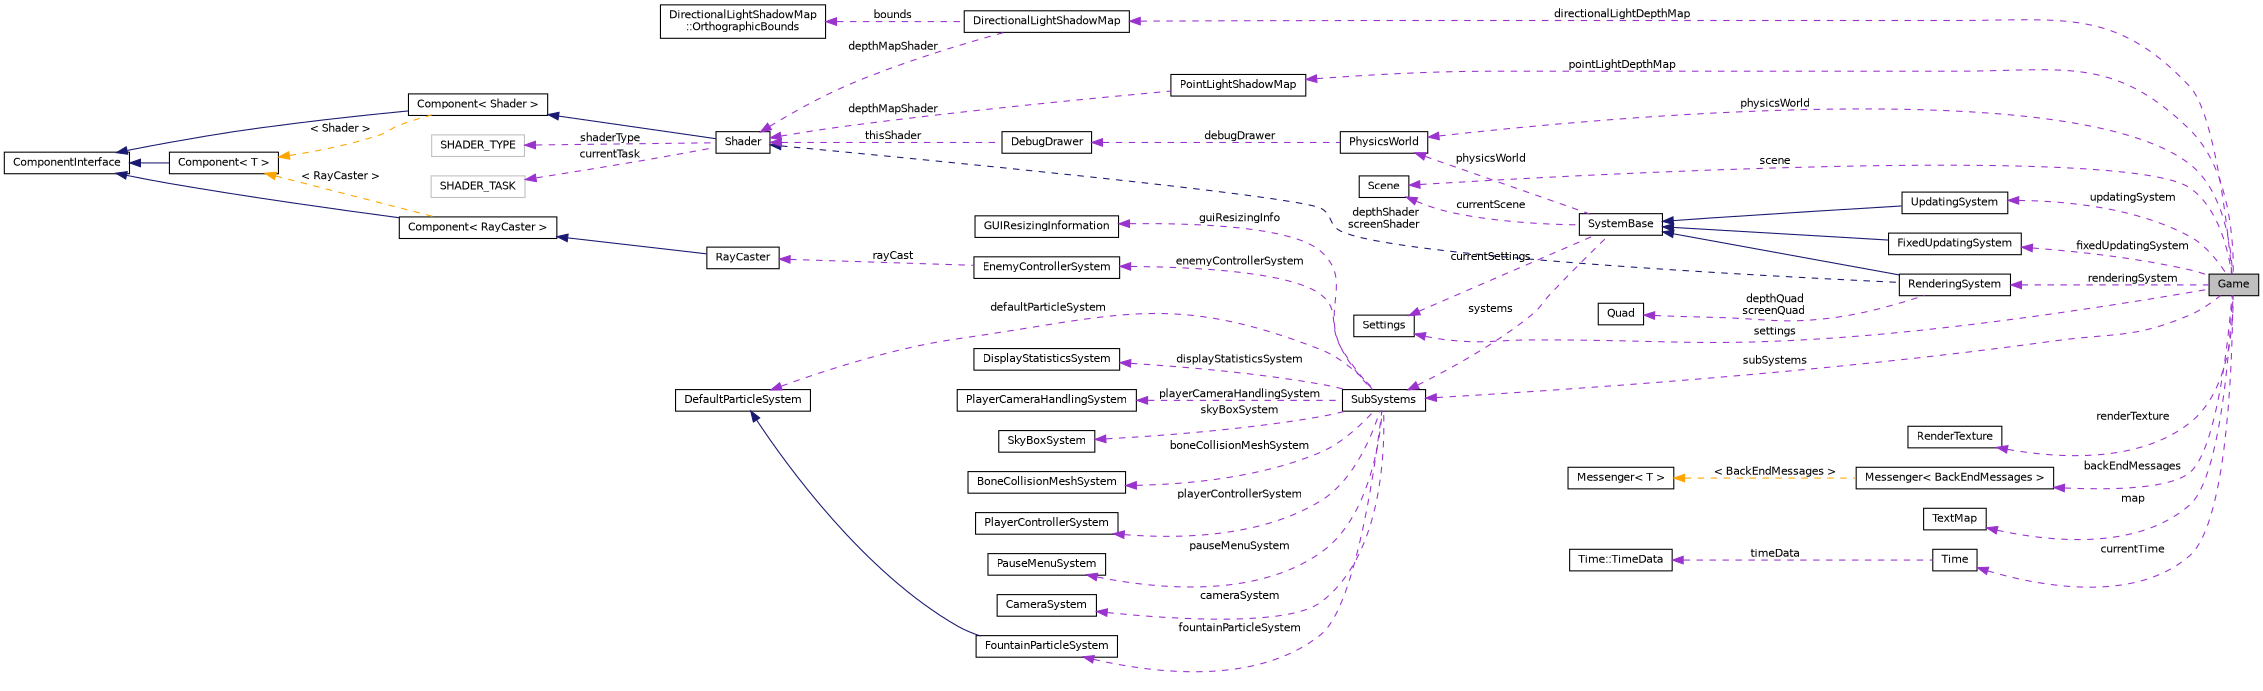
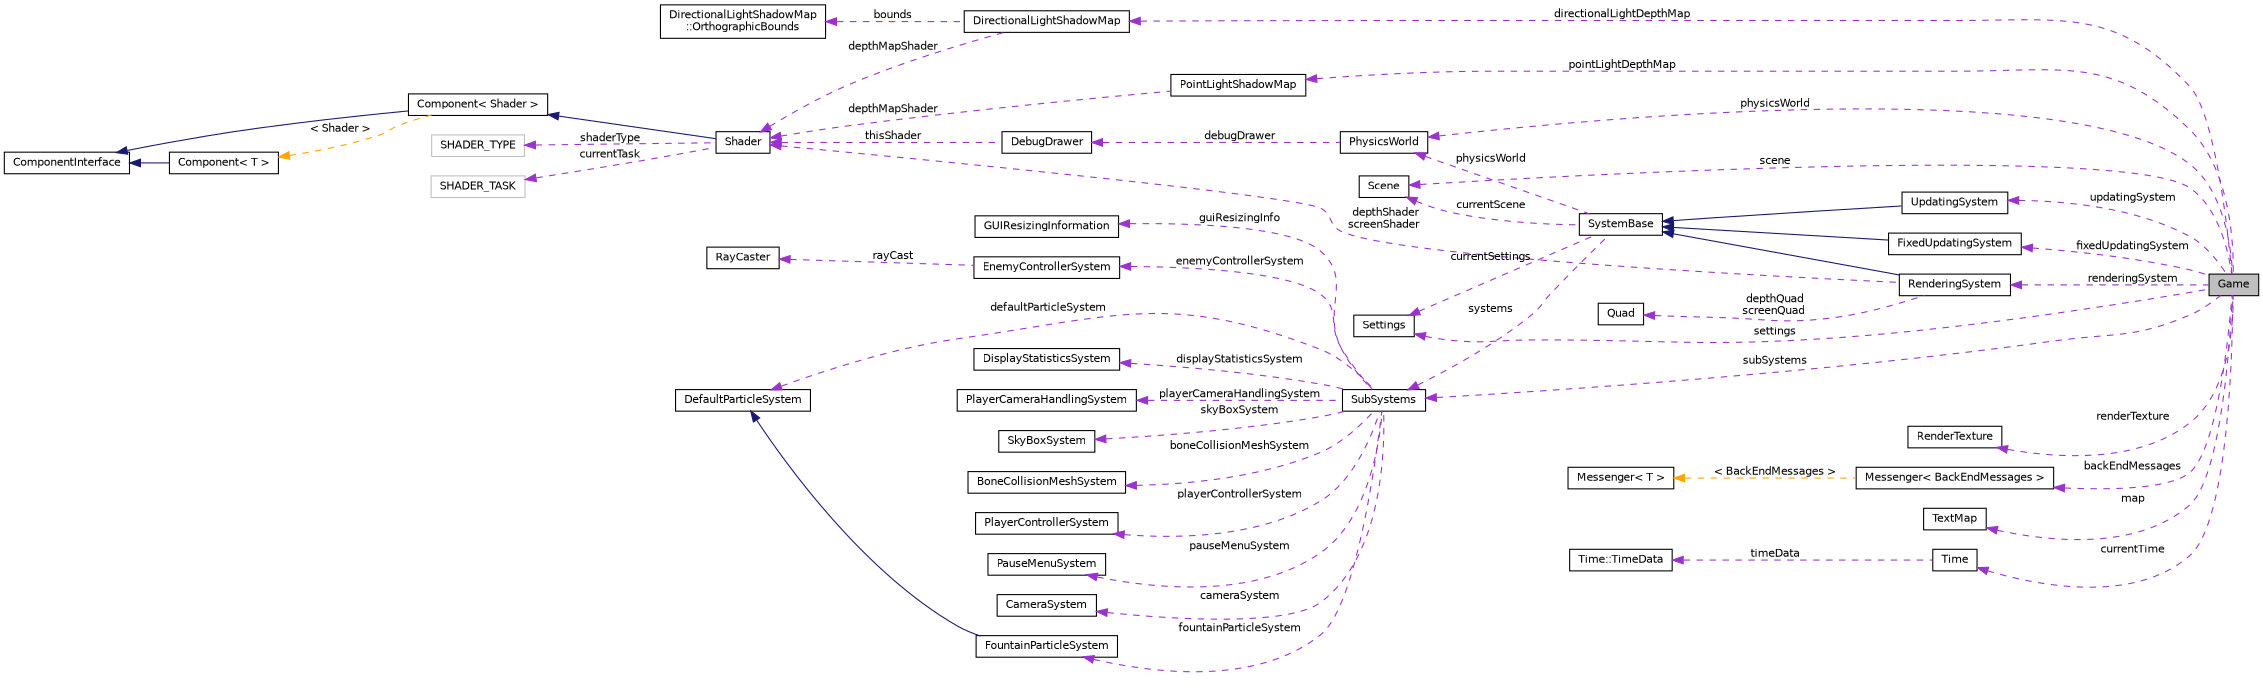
(1335, 227) -> (1335, 227)
(478, 228) -> none
